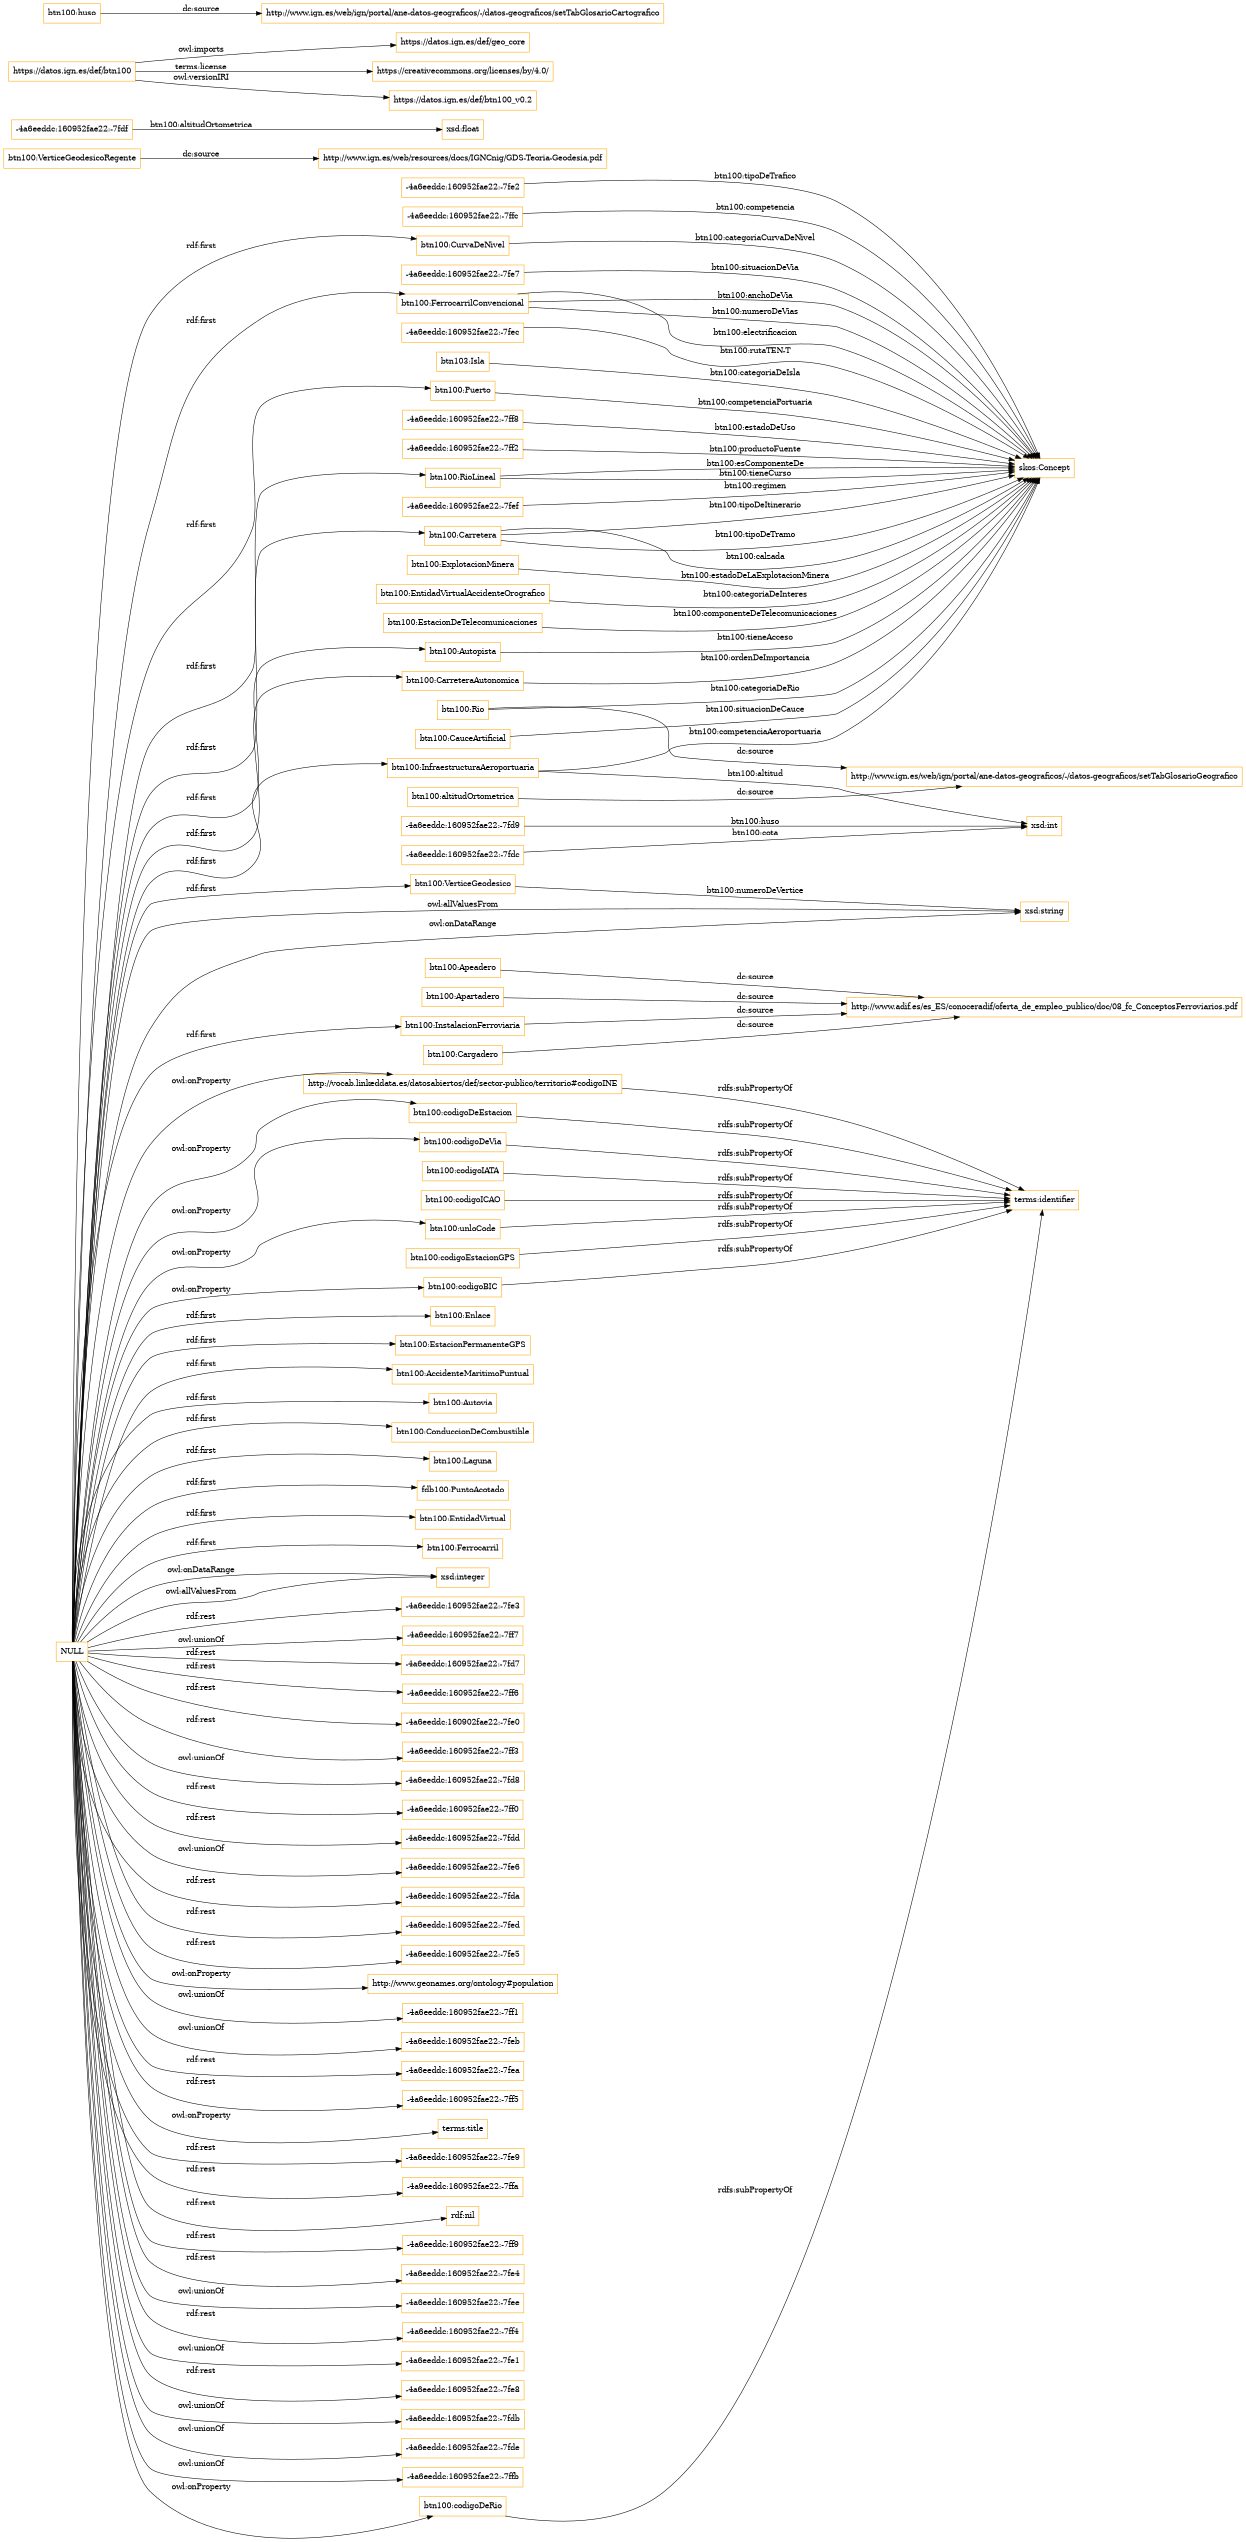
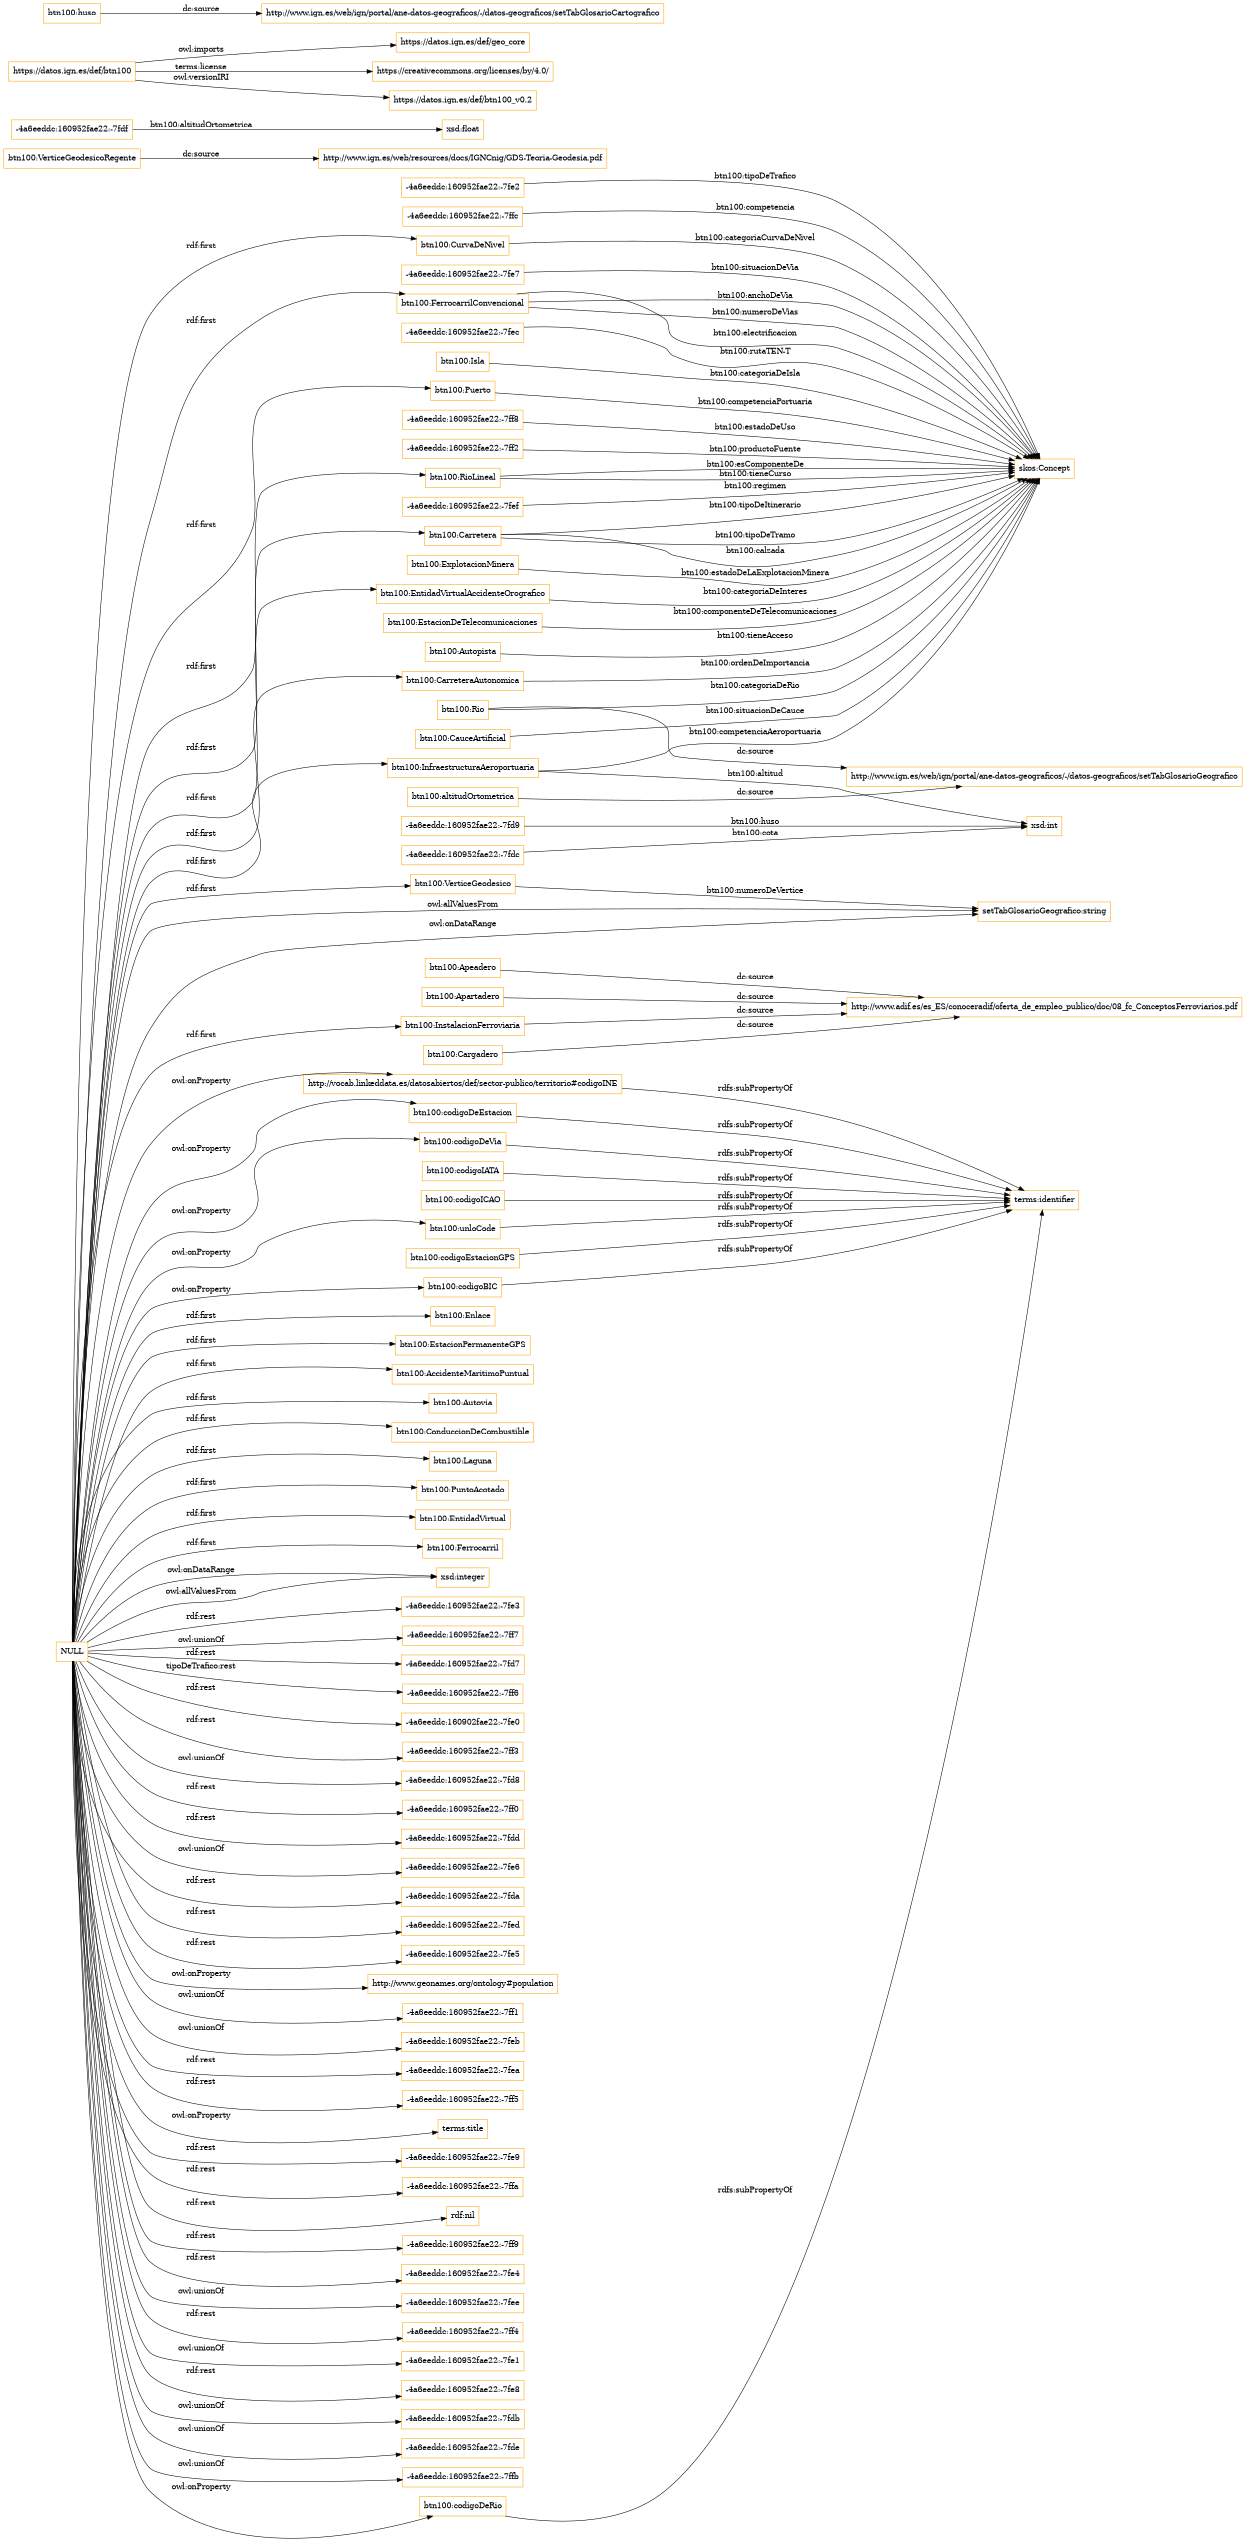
(463, 362) -> (463, 362)
(1044, 912) -> (1044, 912)
(121, 937) -> (122, 933)
(463, 1490) -> (463, 1490)
(201, 1667) -> (201, 1667)
(463, 2187) -> (463, 2187)
